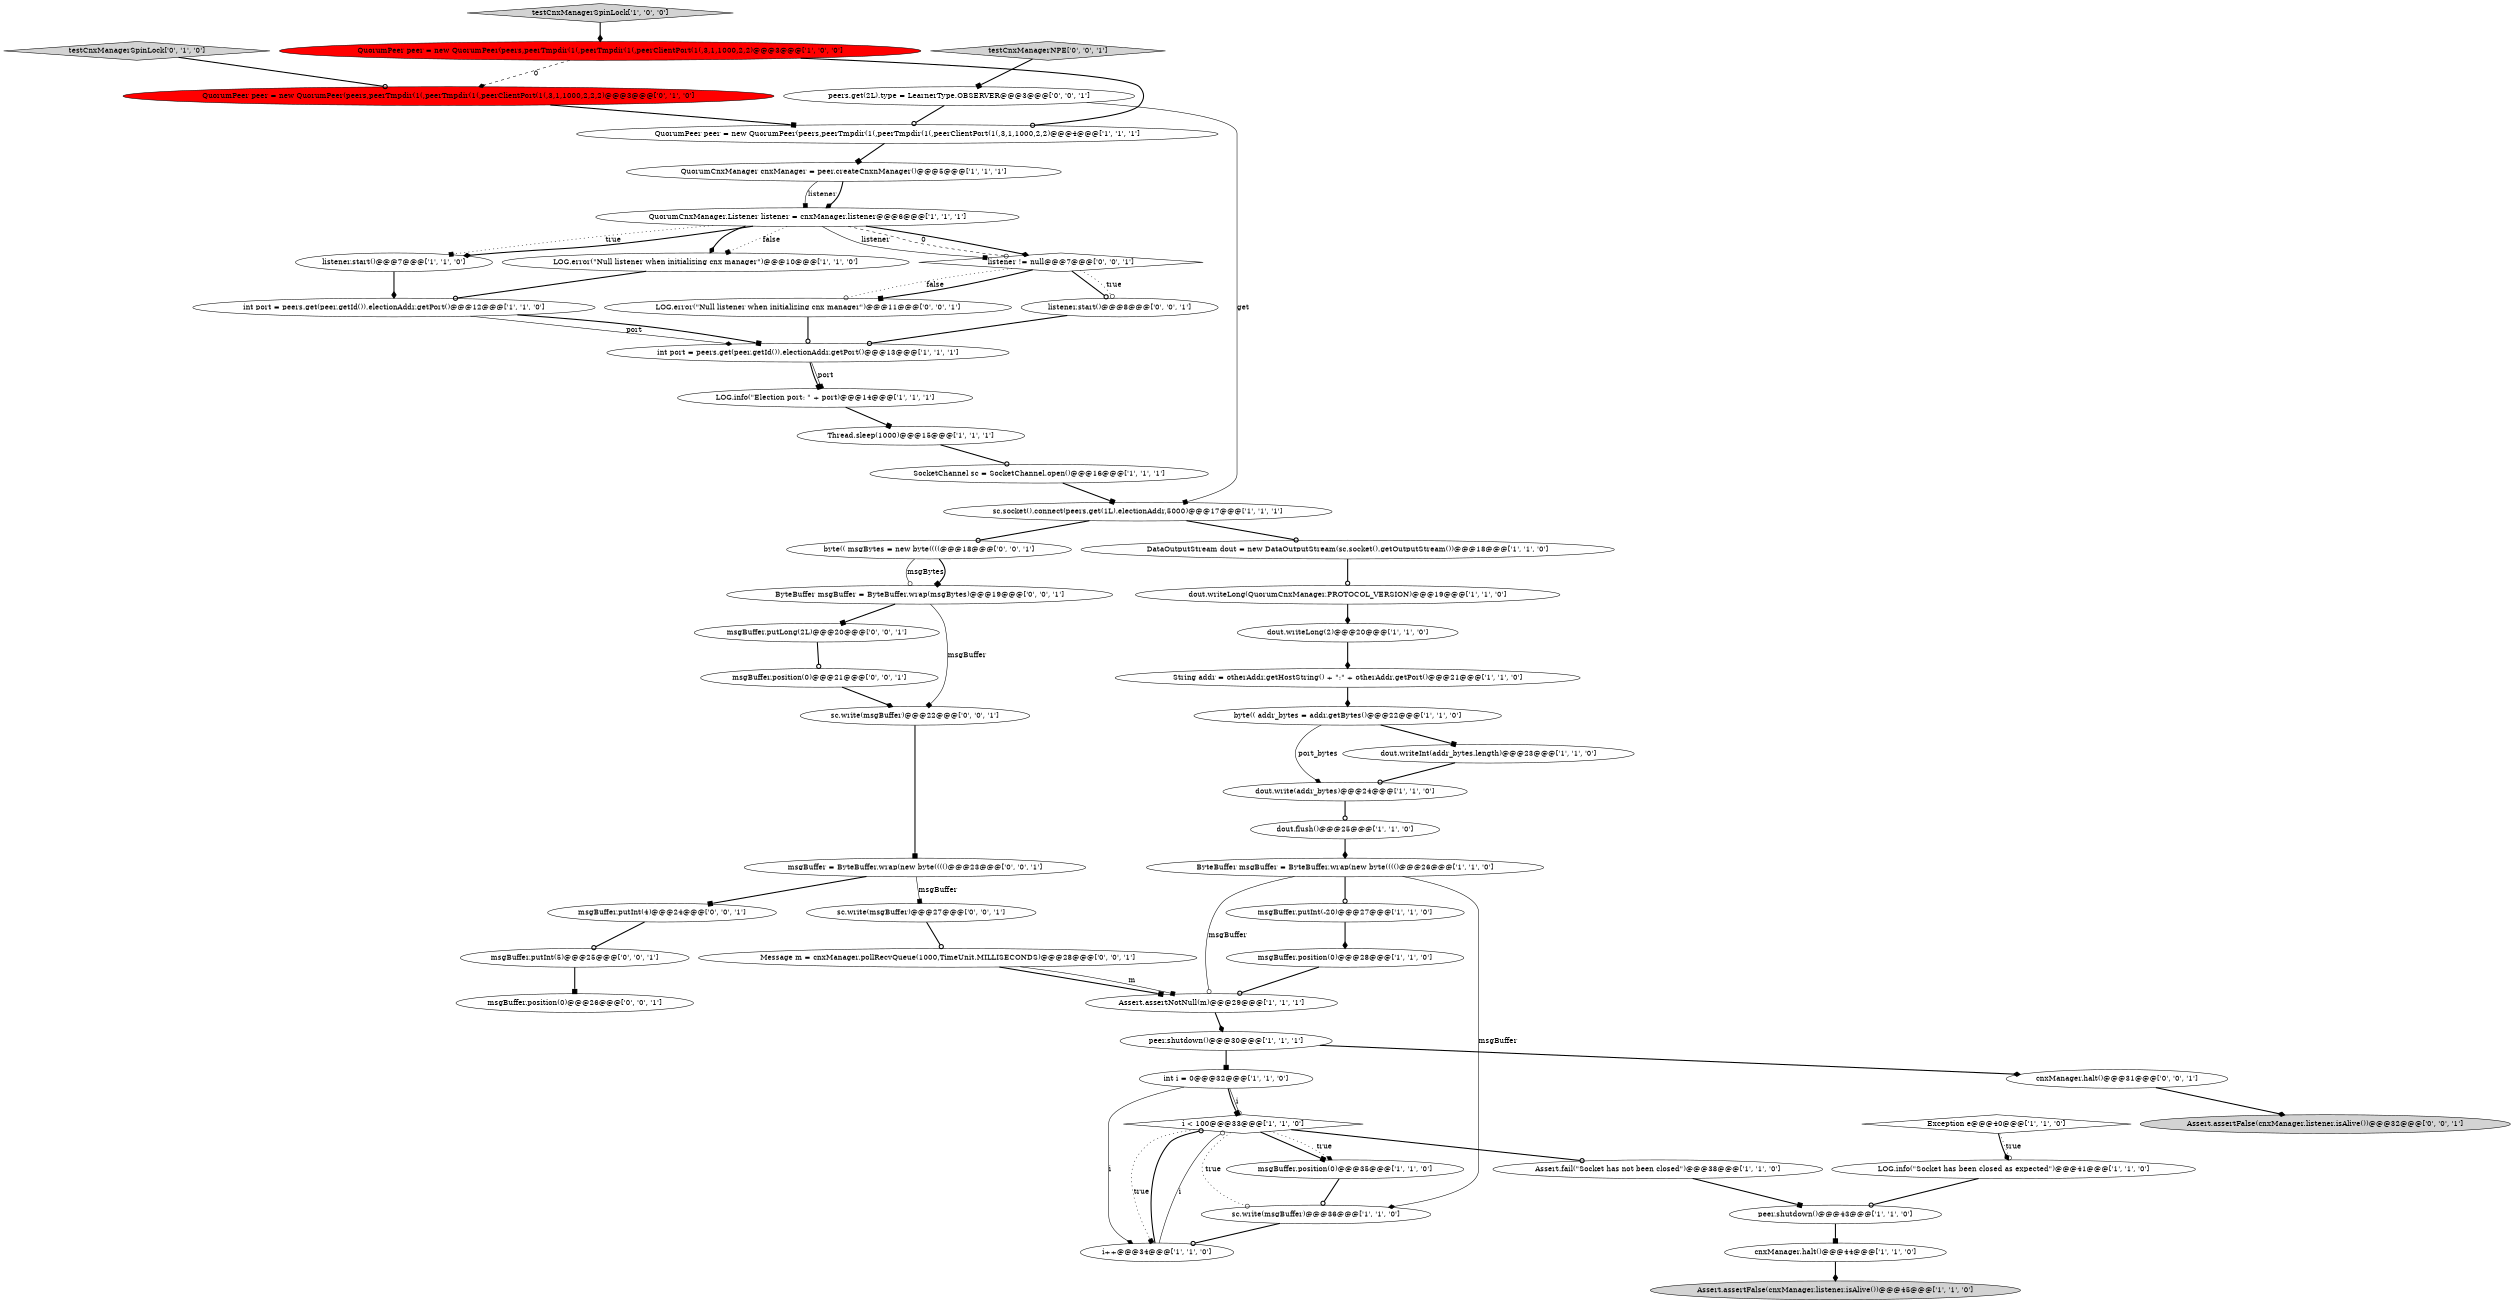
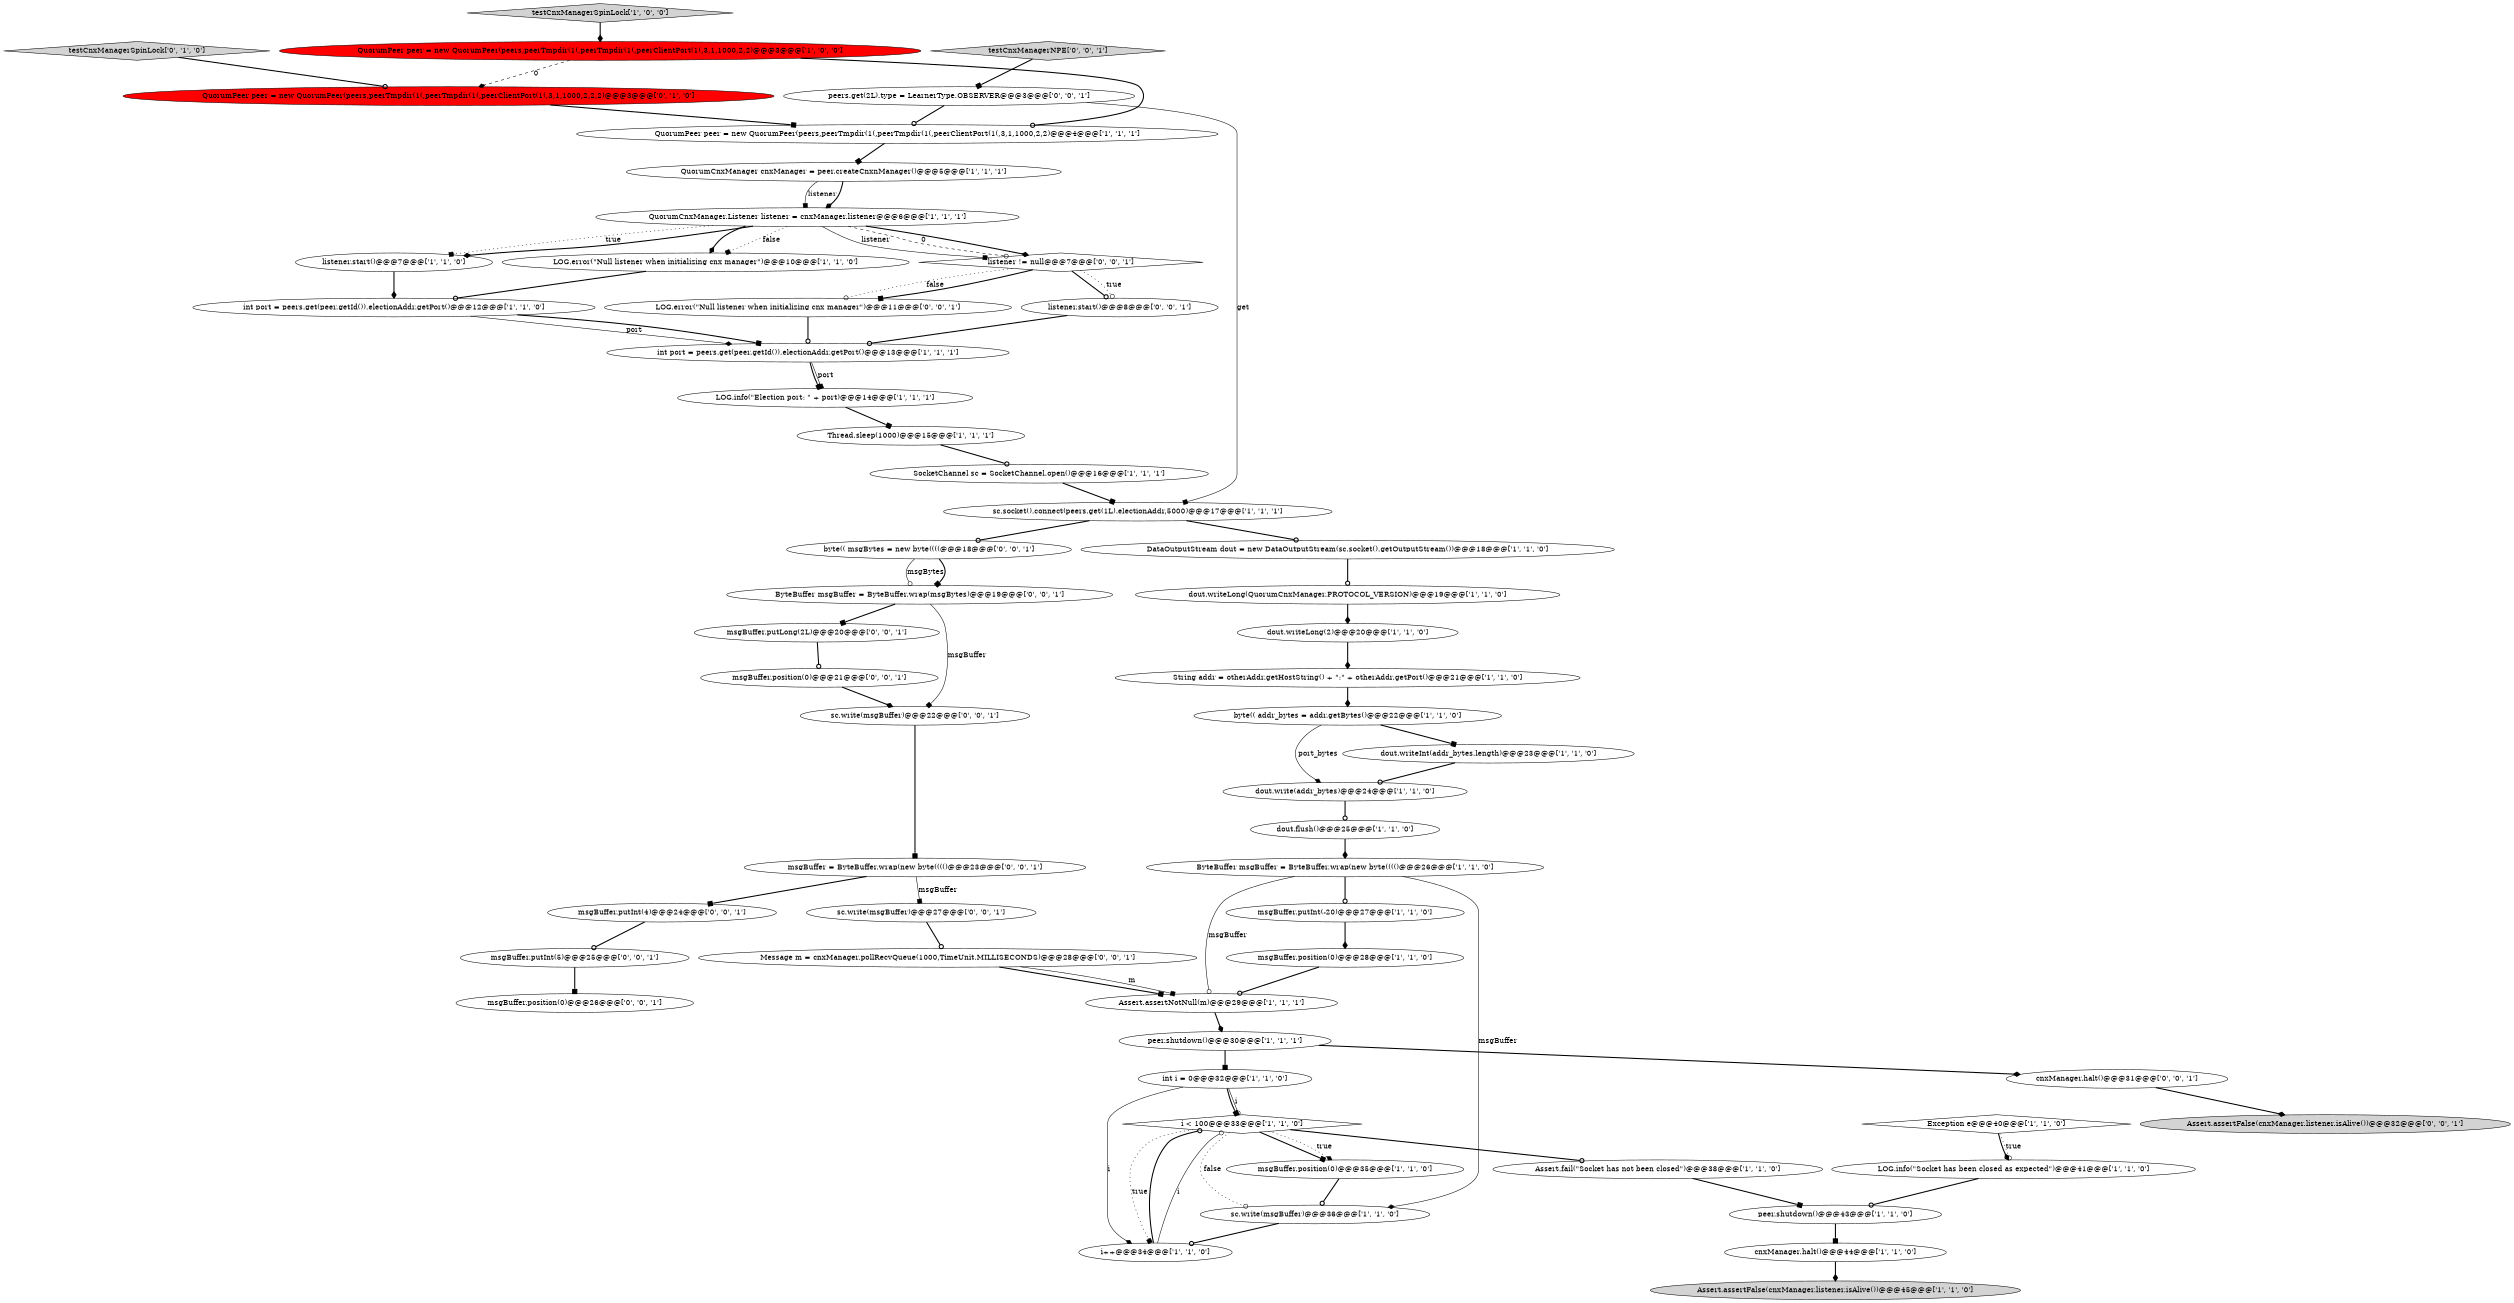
(1213, 1169) -> (1213, 1169)
